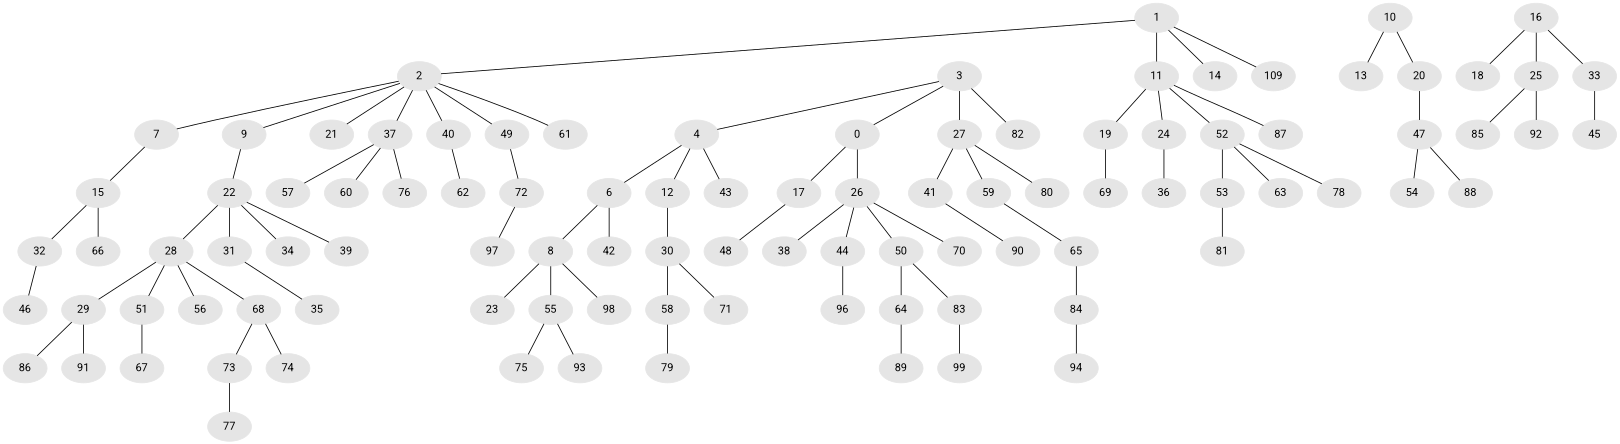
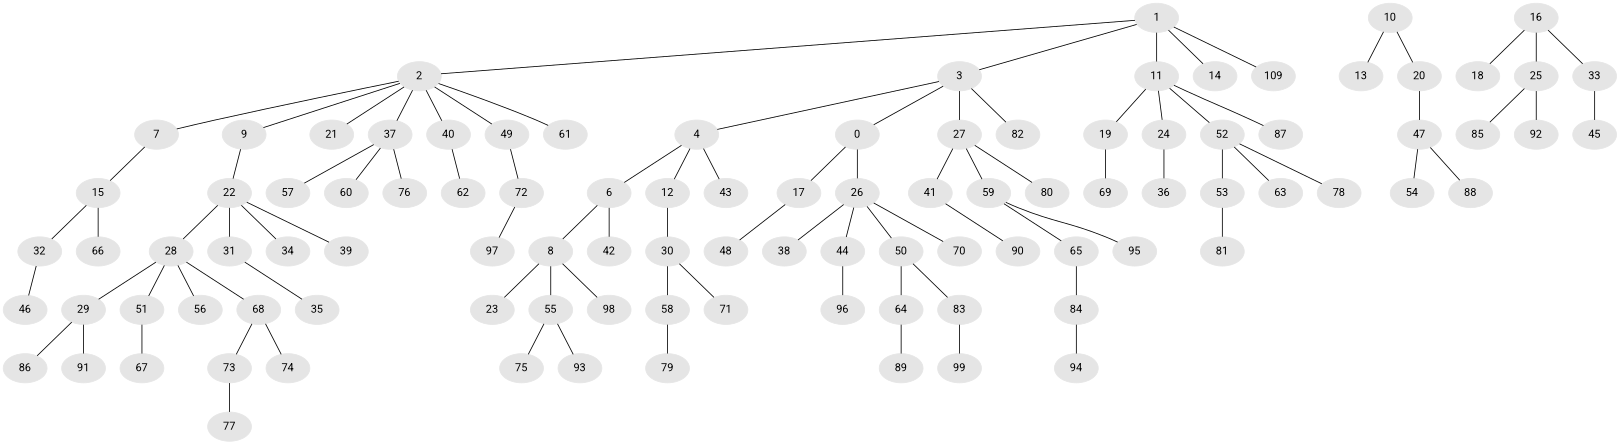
none -> (1058, 47)
none -> (1135, 251)
